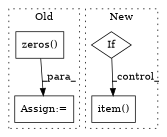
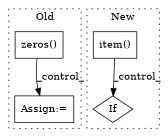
(112, 73) -> (114, 73)
(59, 77) -> (60, 77)
